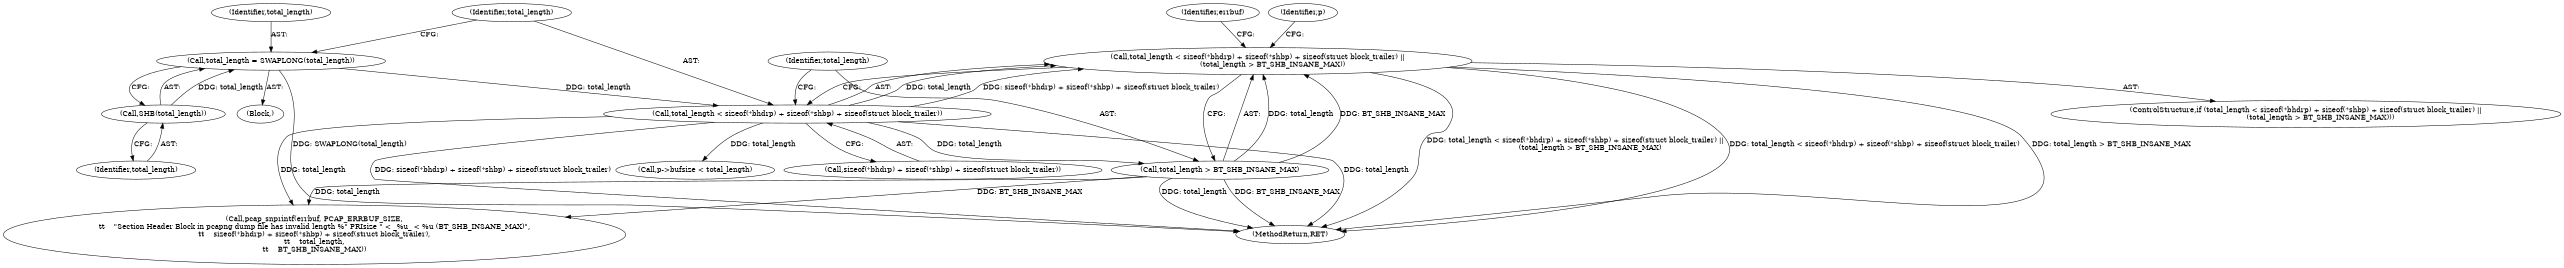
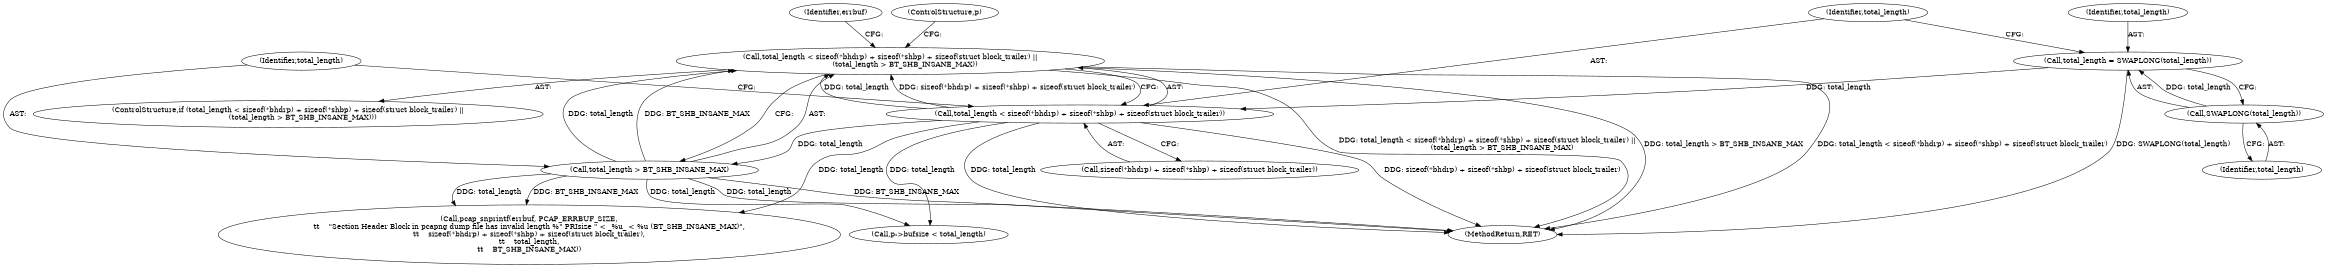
(1303, 13) -> (945, 13)
(163, 114) -> (2244, 114)
(260, 114) -> none
none -> (756, 205)
